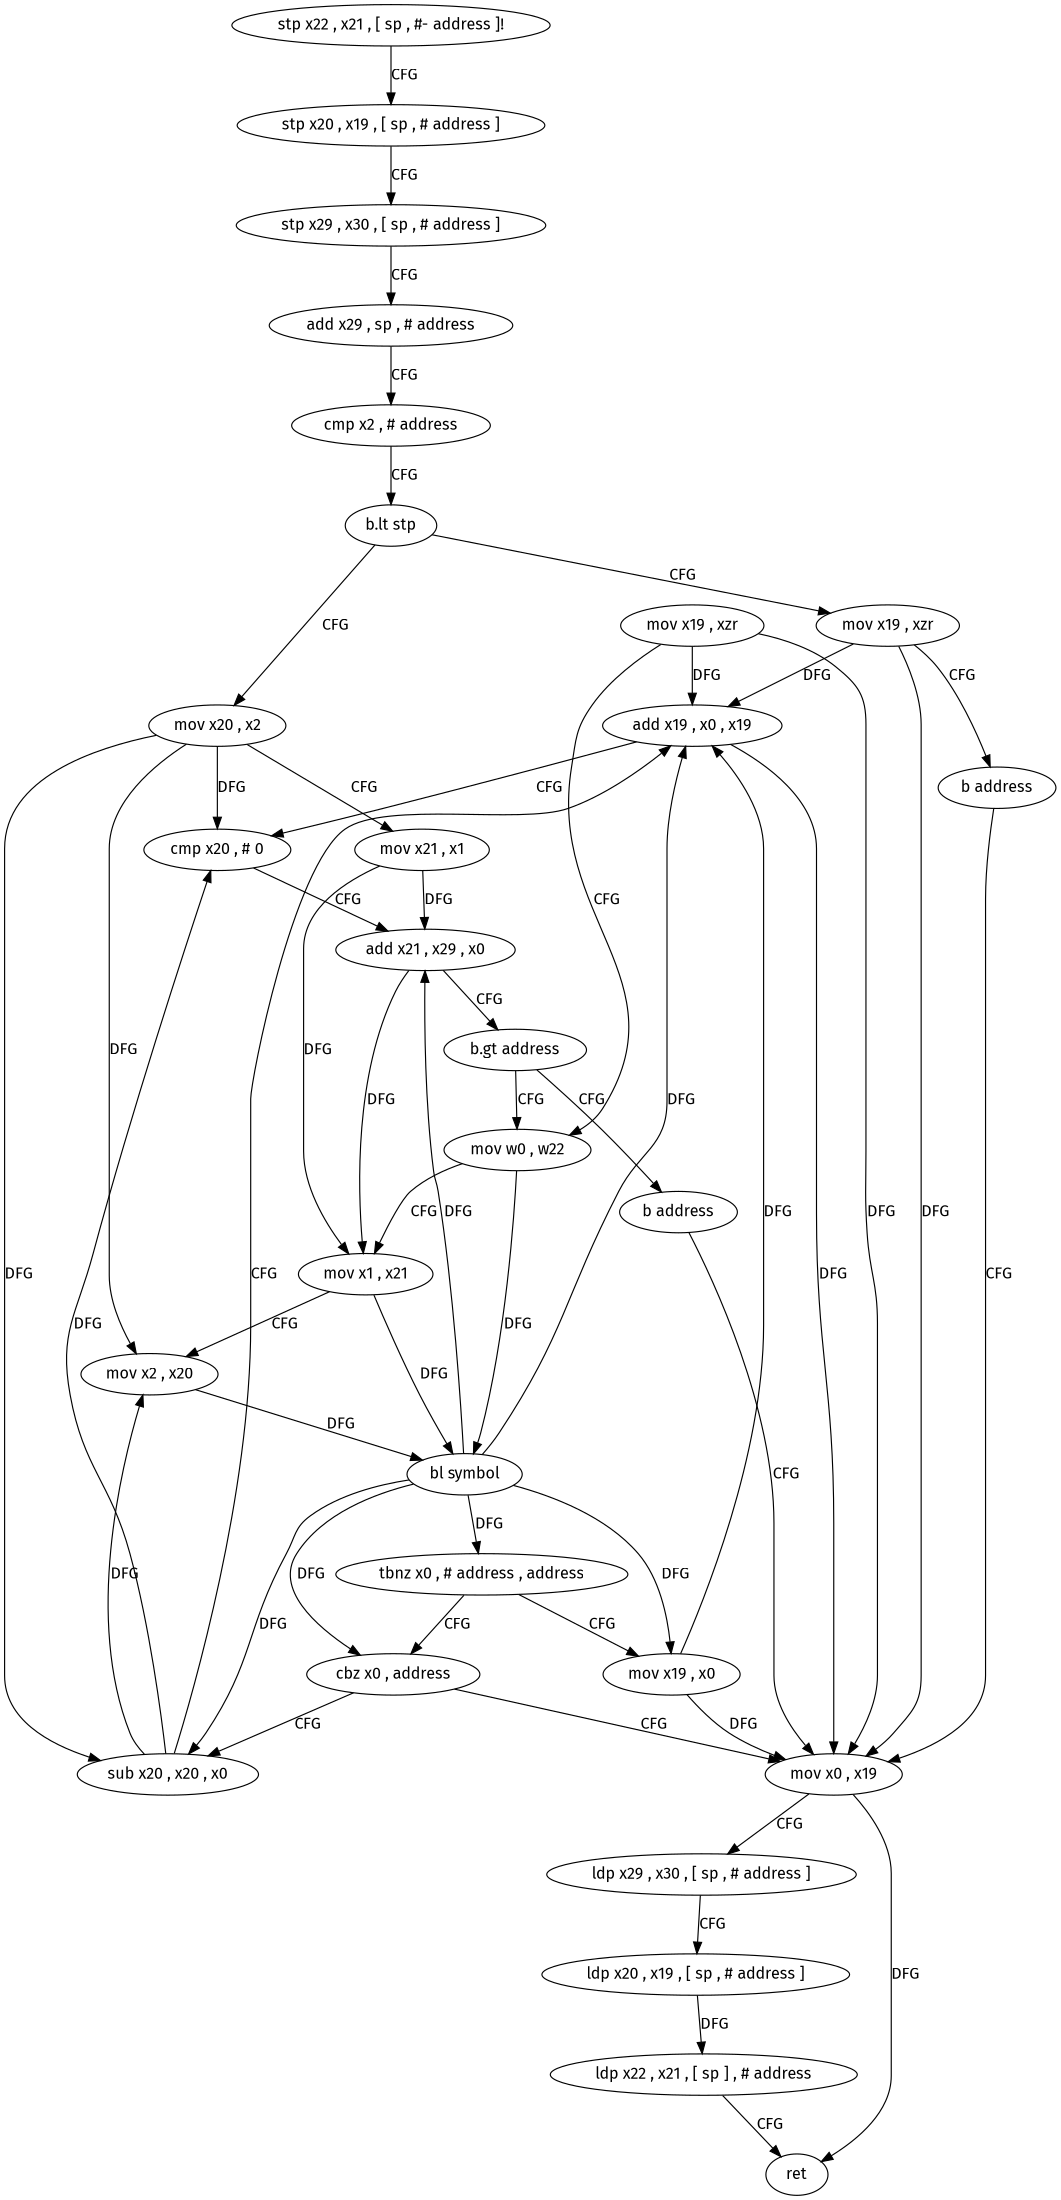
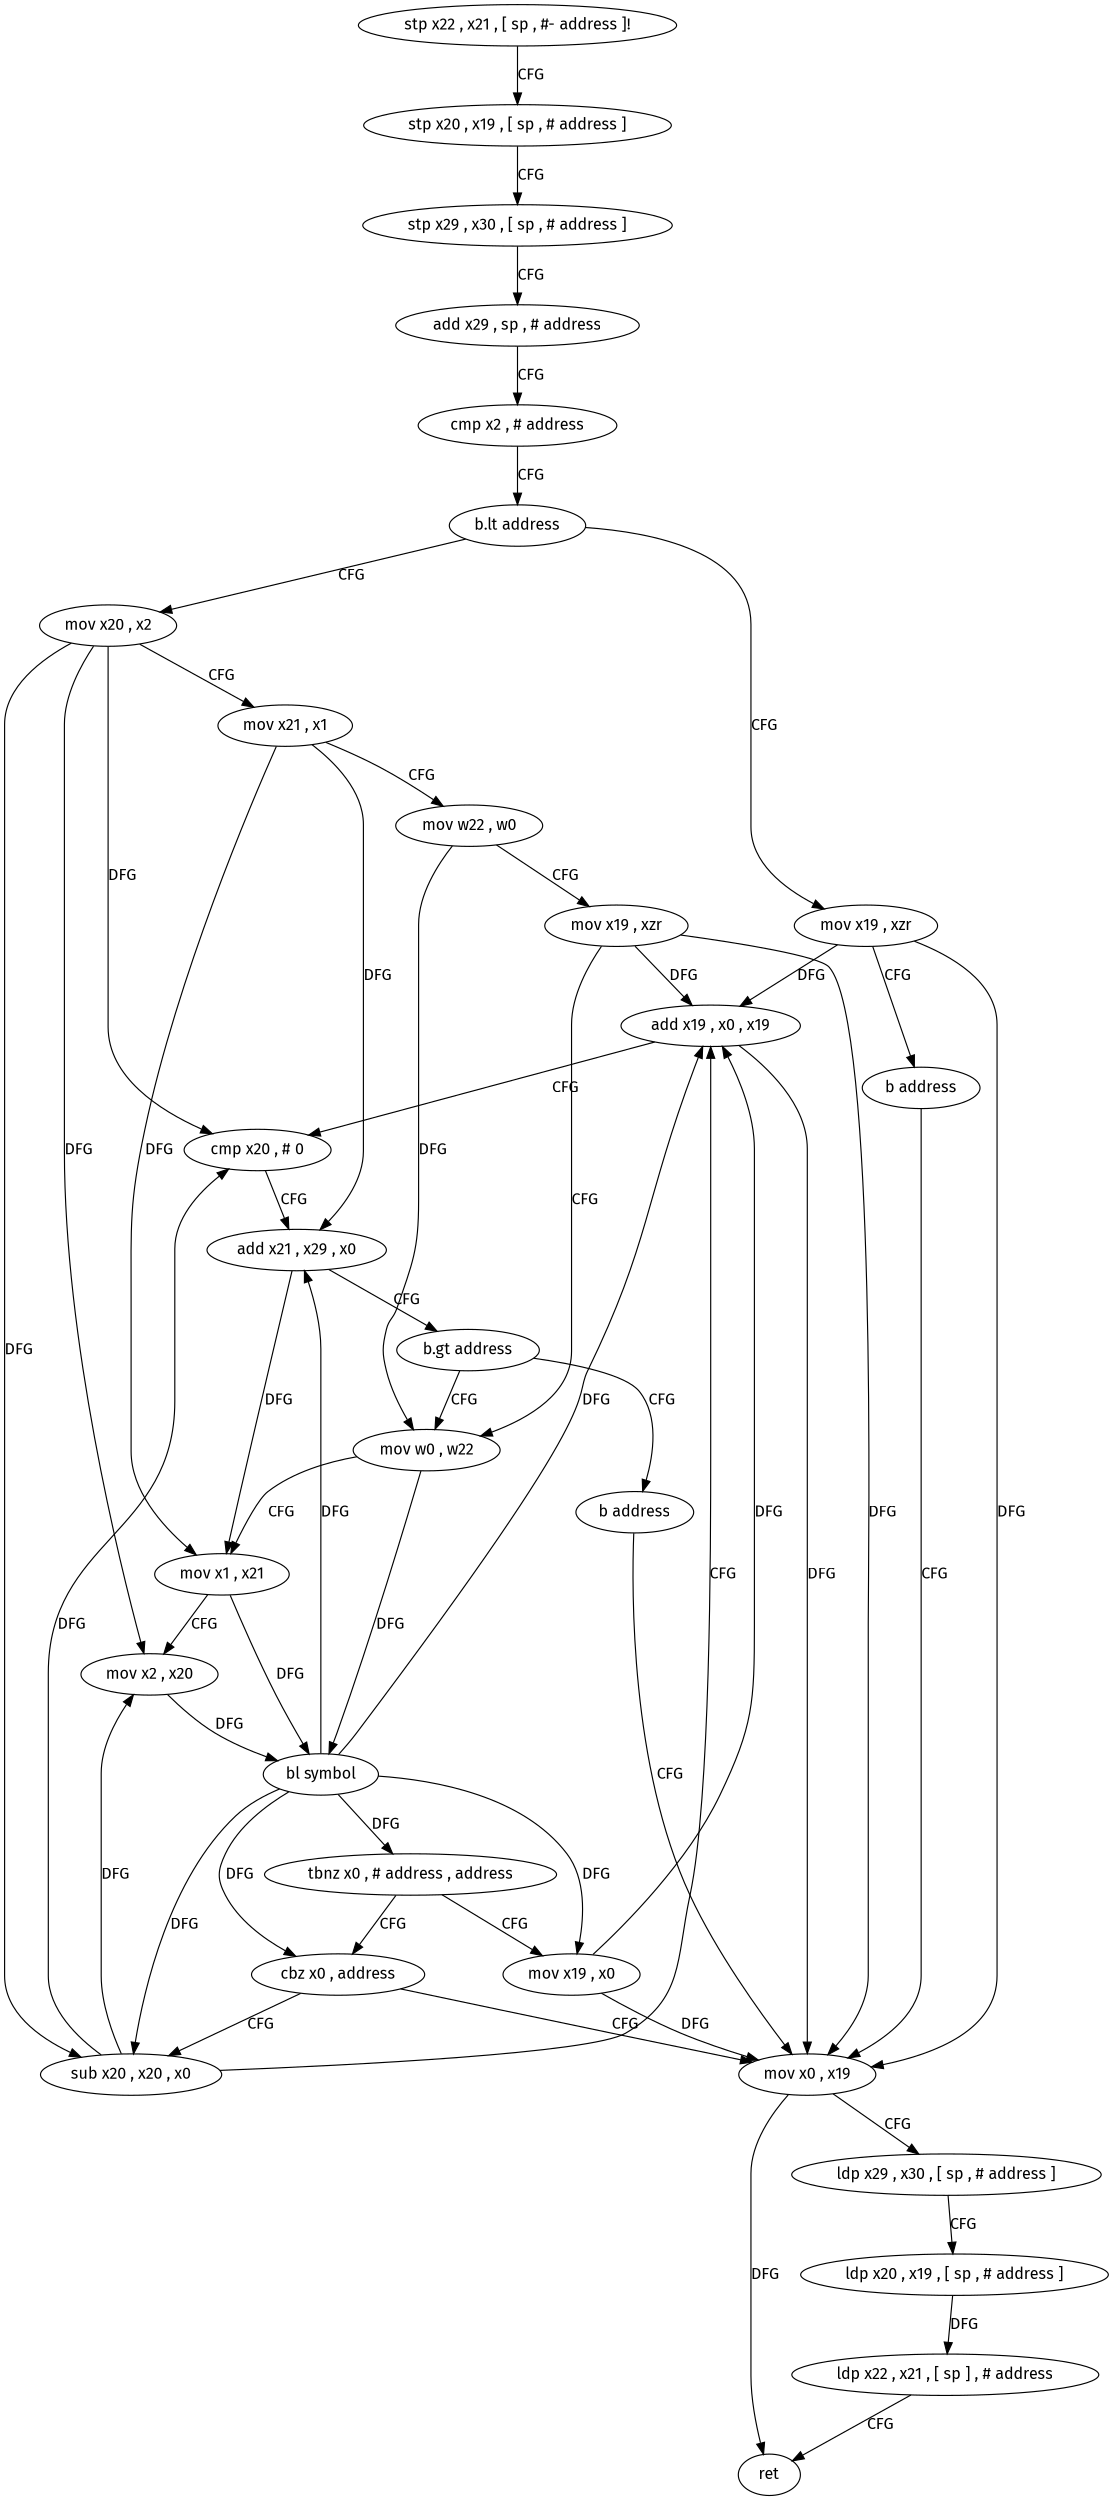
(391, 526) -> (518, 526)
none -> (469, 826)
